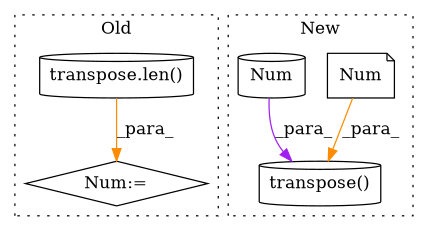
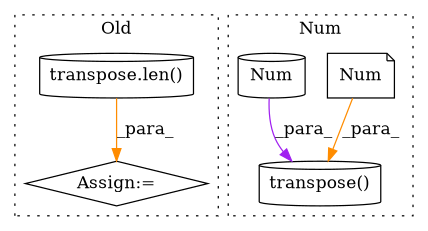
(321, 29) -> (321, 29)
(117, 184) -> (117, 184)
